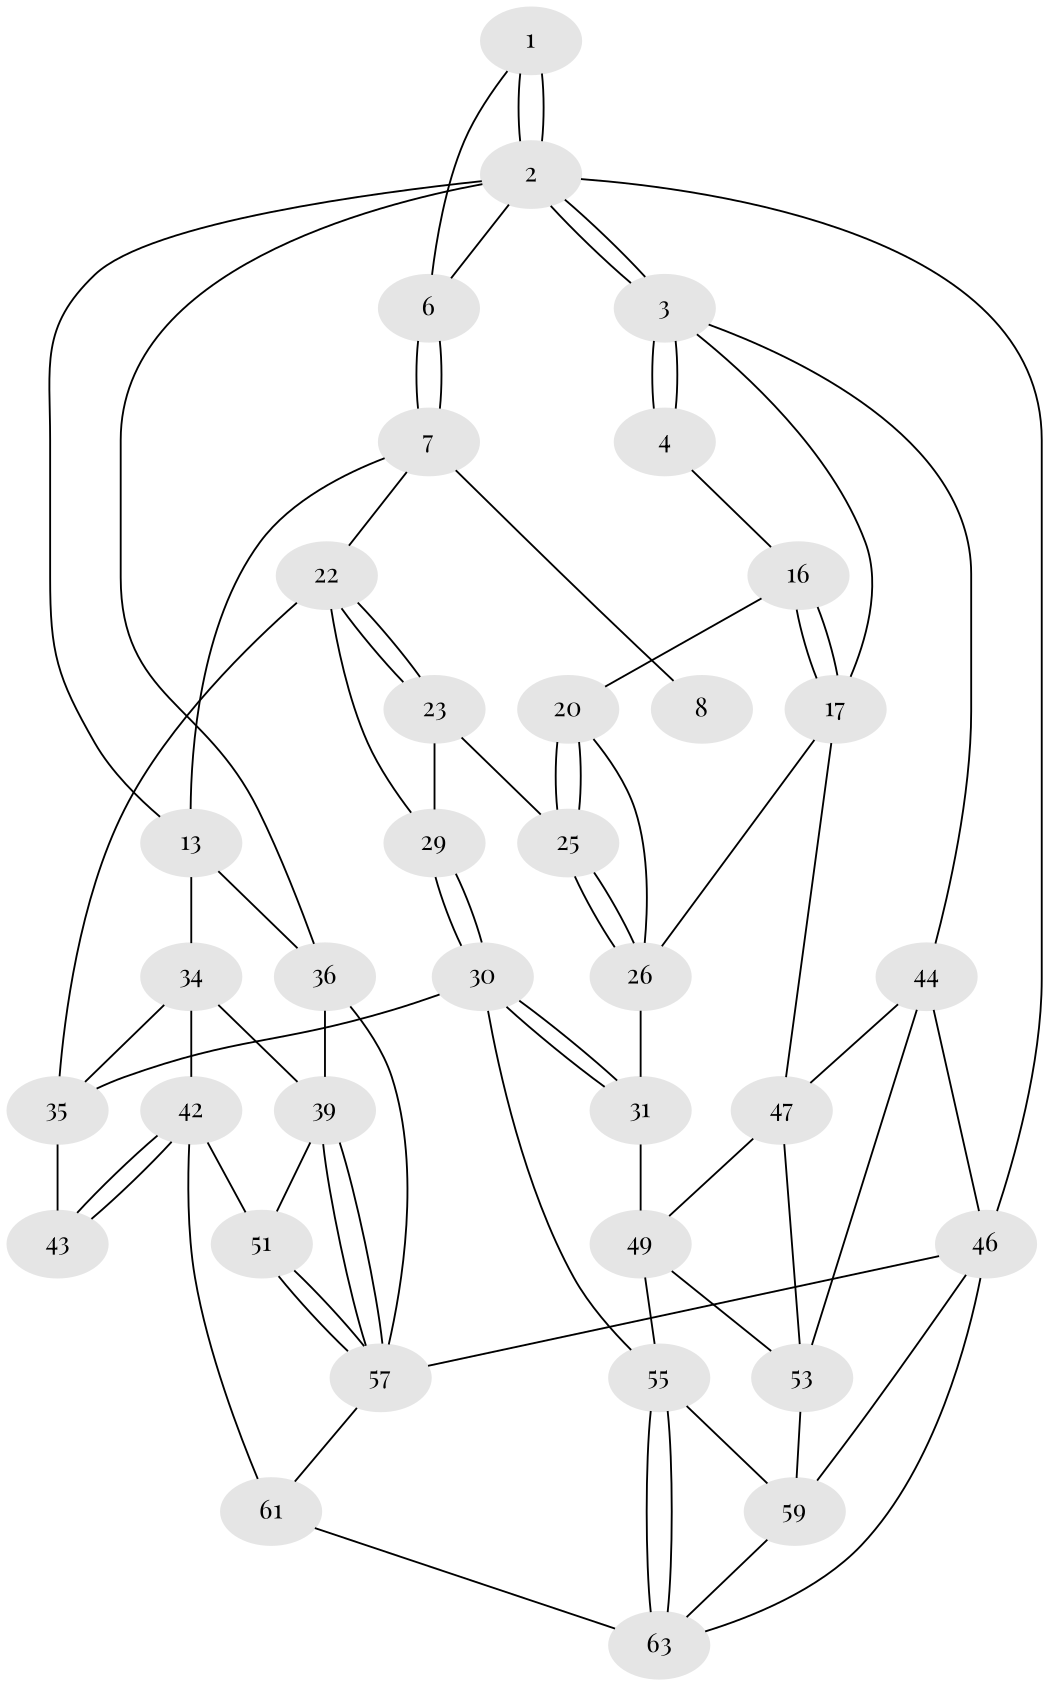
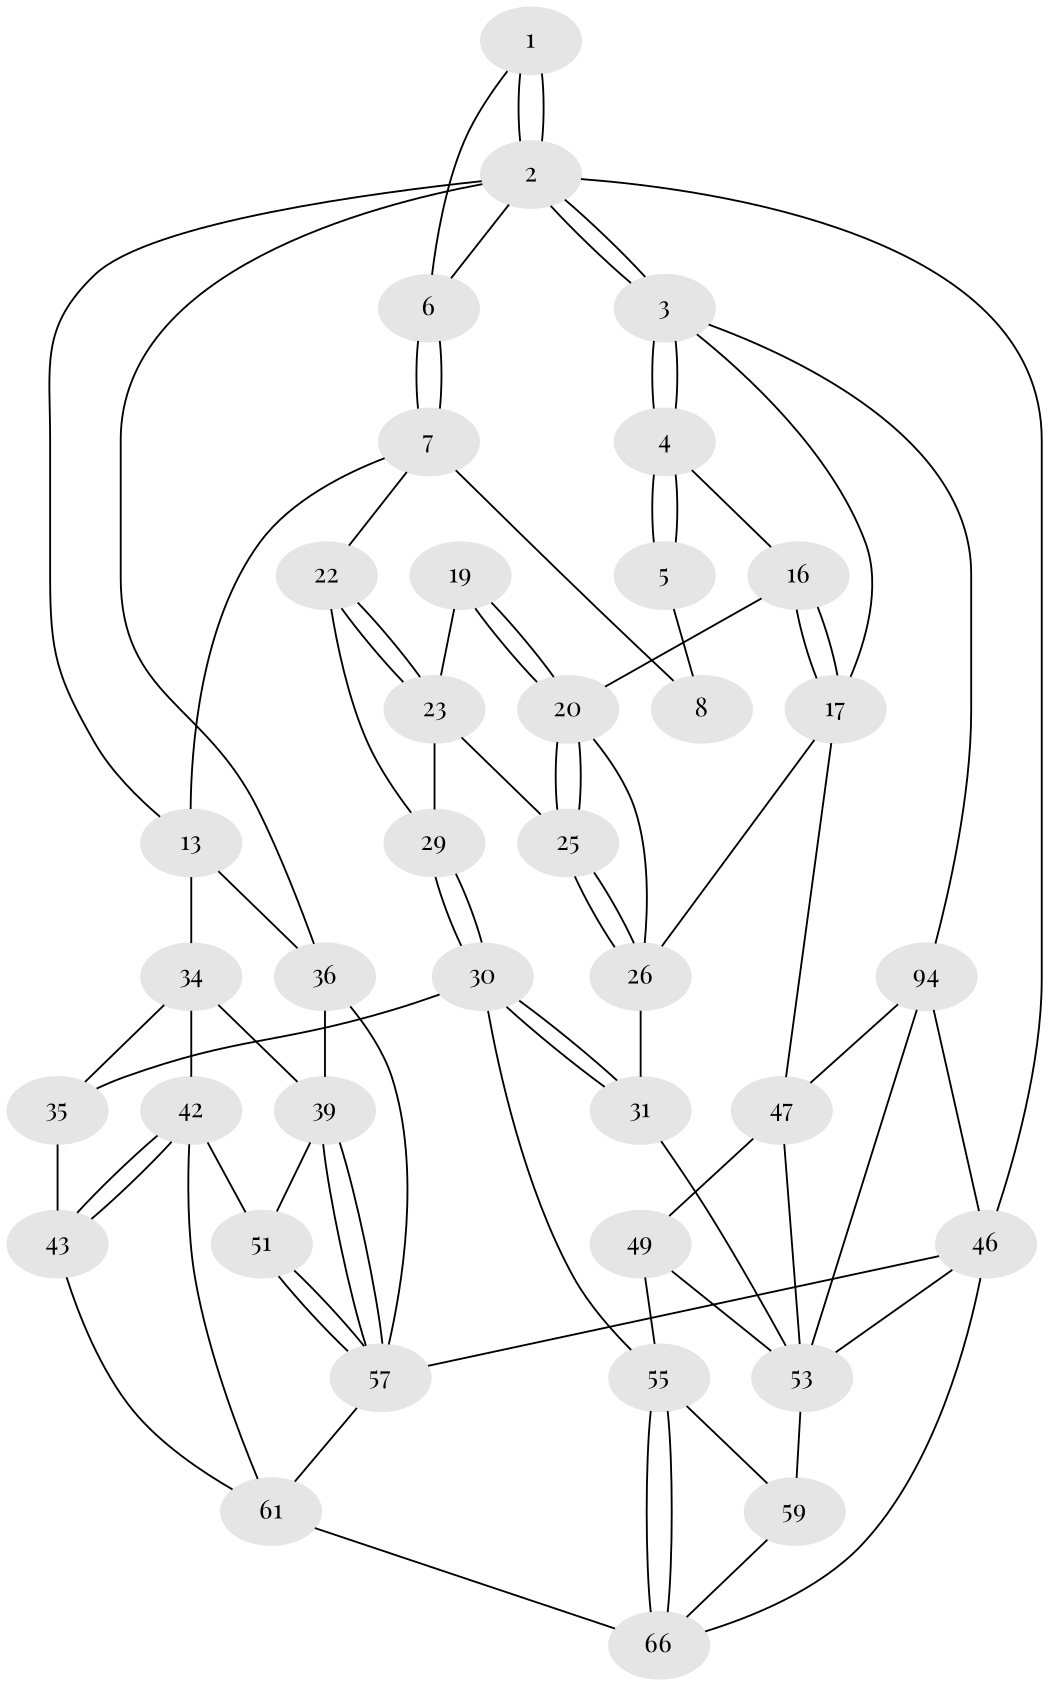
none -> (461, 576)
none -> (665, 576)
(123, 812) -> none
(927, 977) -> (927, 977)
(641, 1177) -> (726, 1242)
(893, 1379) -> (894, 1311)
none -> (126, 1402)
(659, 1645) -> (659, 1645)
